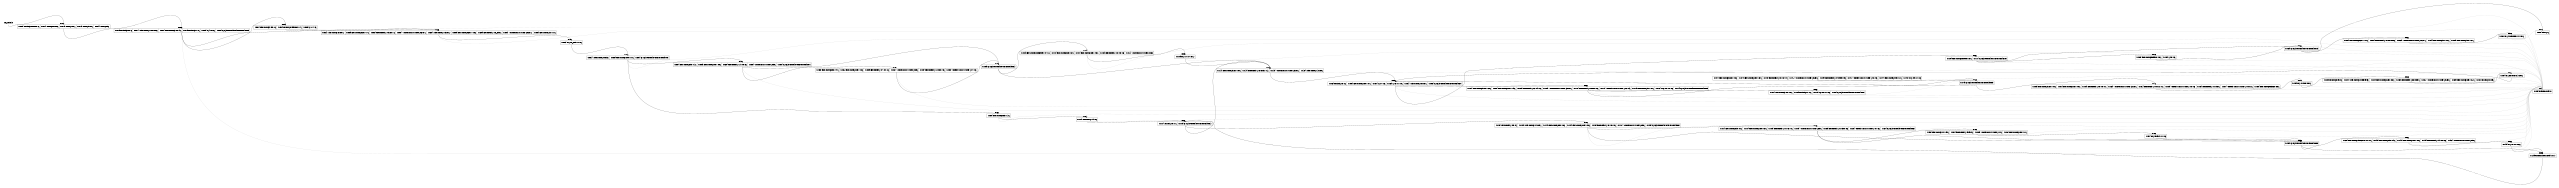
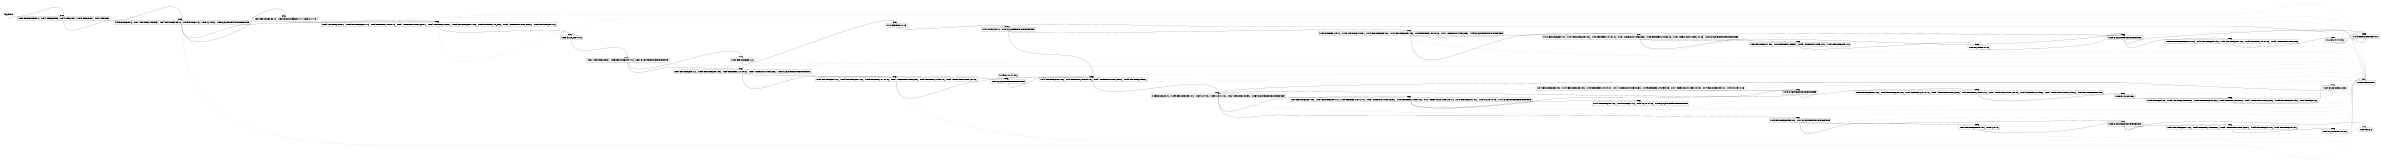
(1087, 53) -> none
